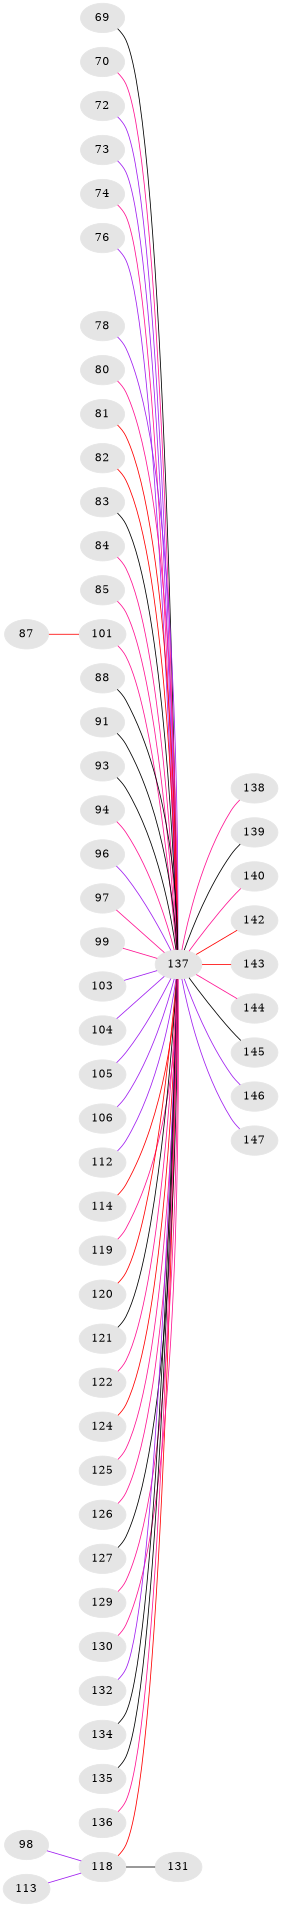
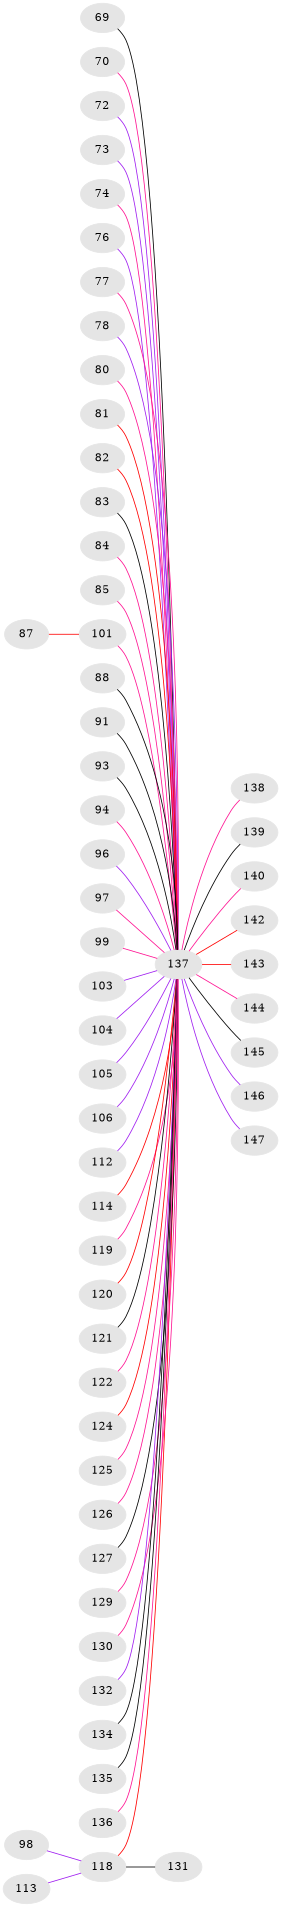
none -> (103, 282)
